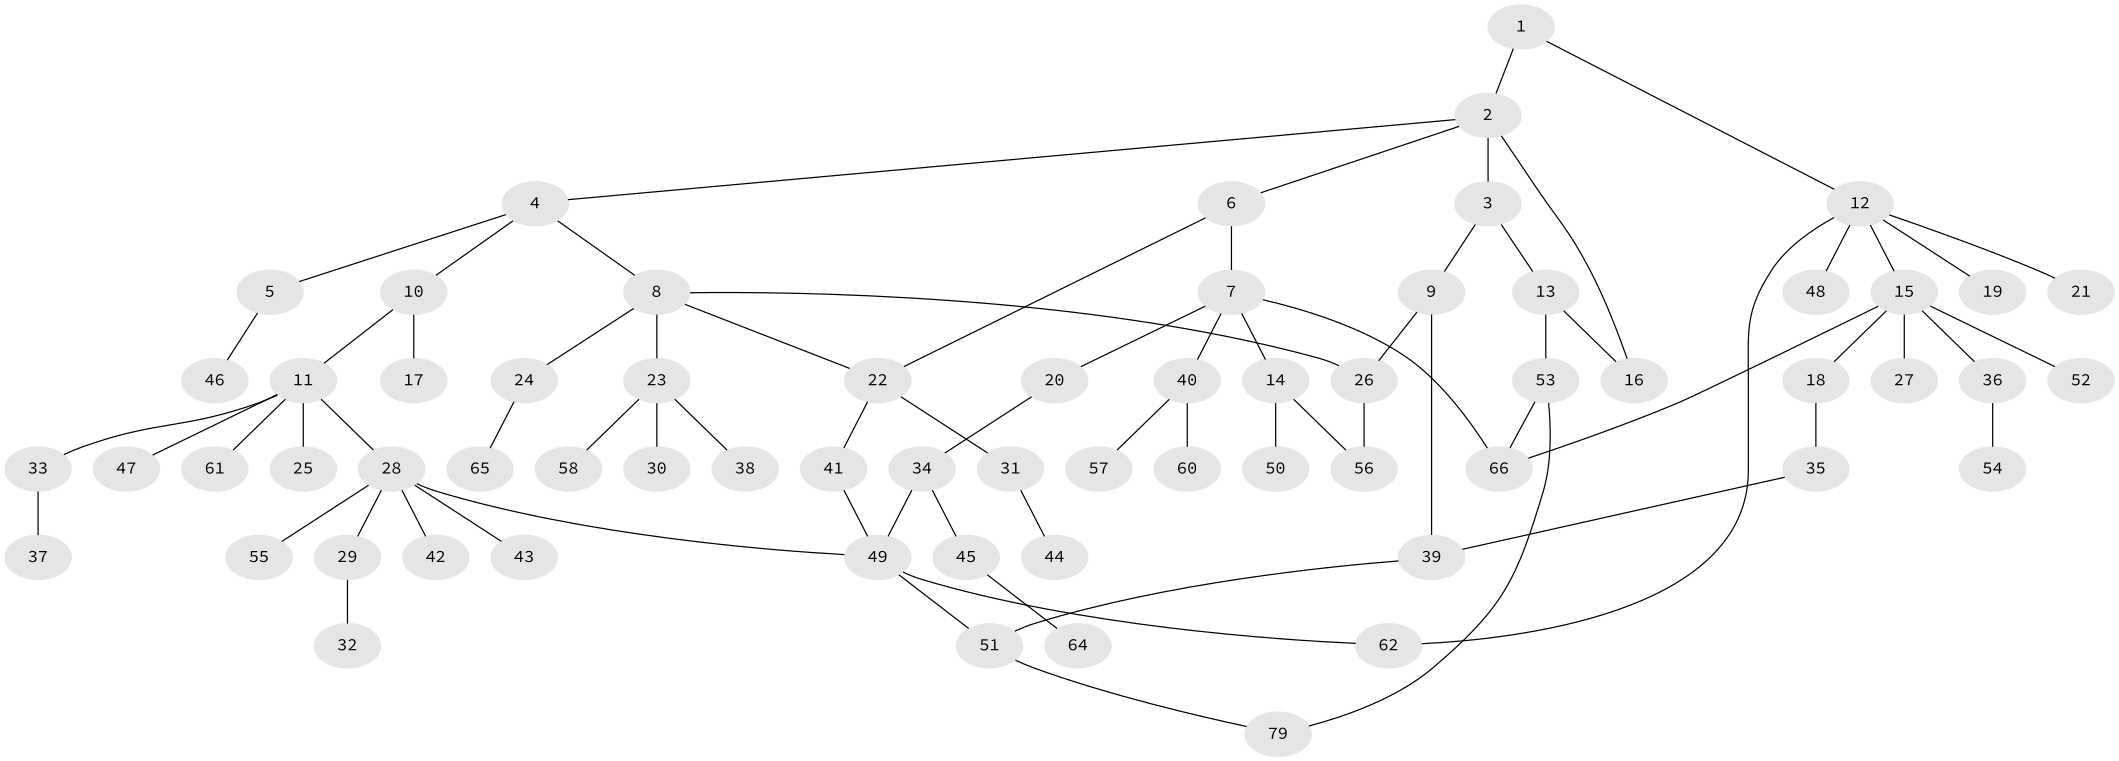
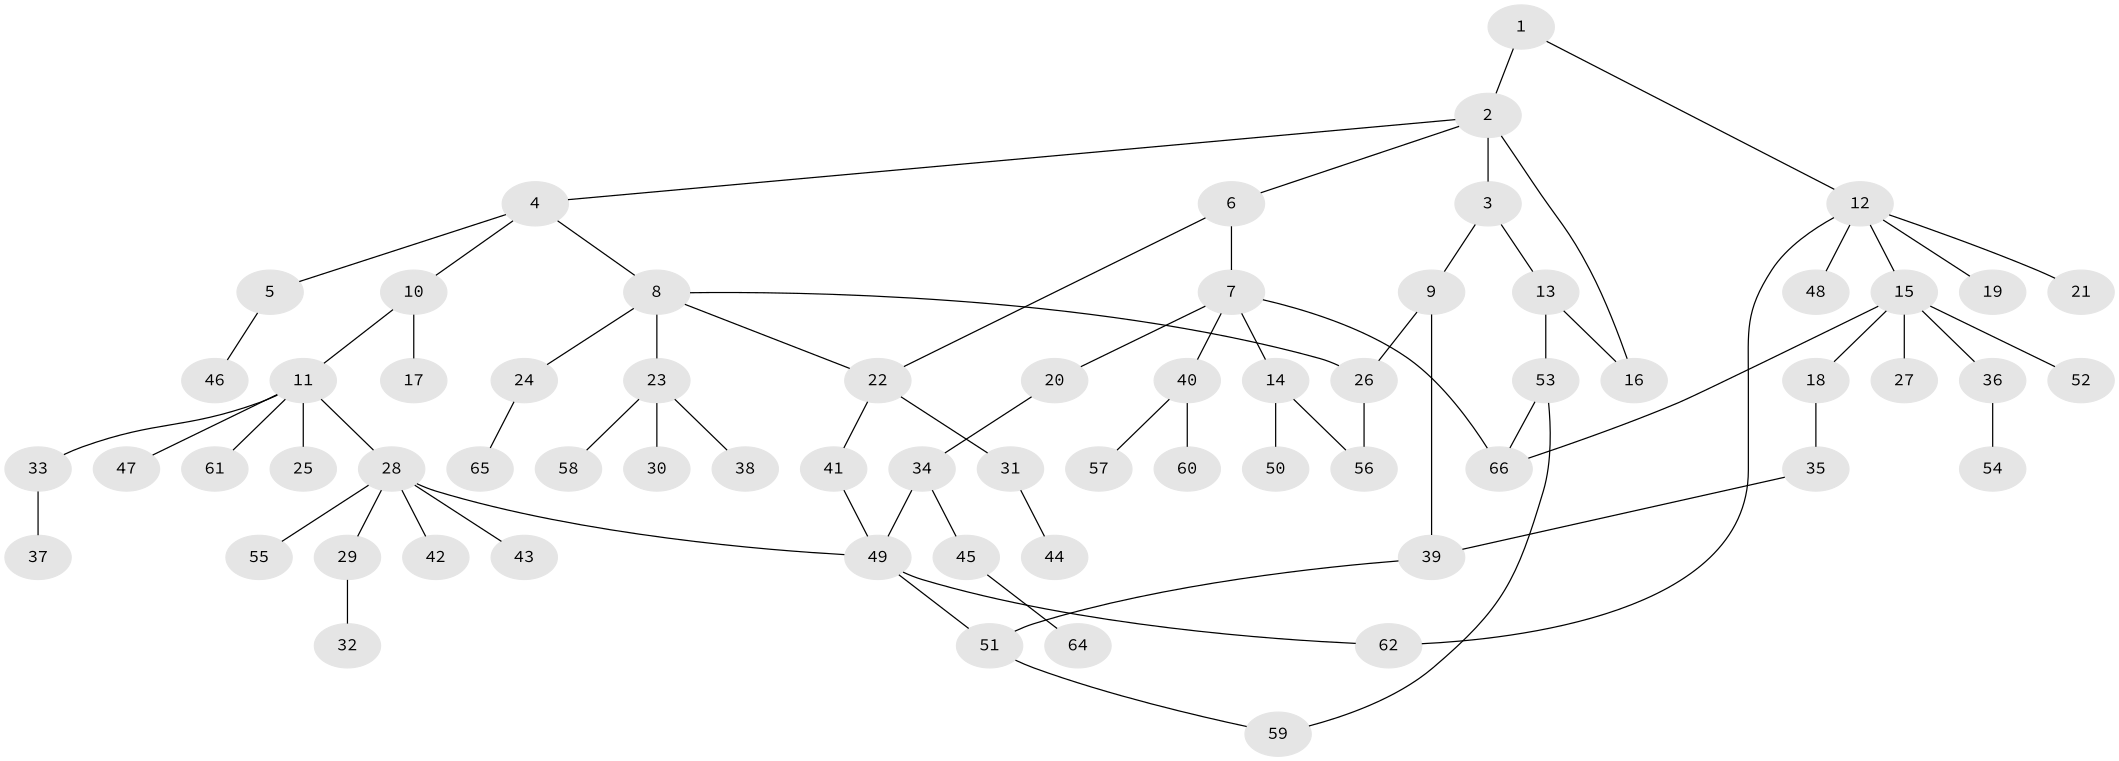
(1278, 734) -> (1278, 734)
